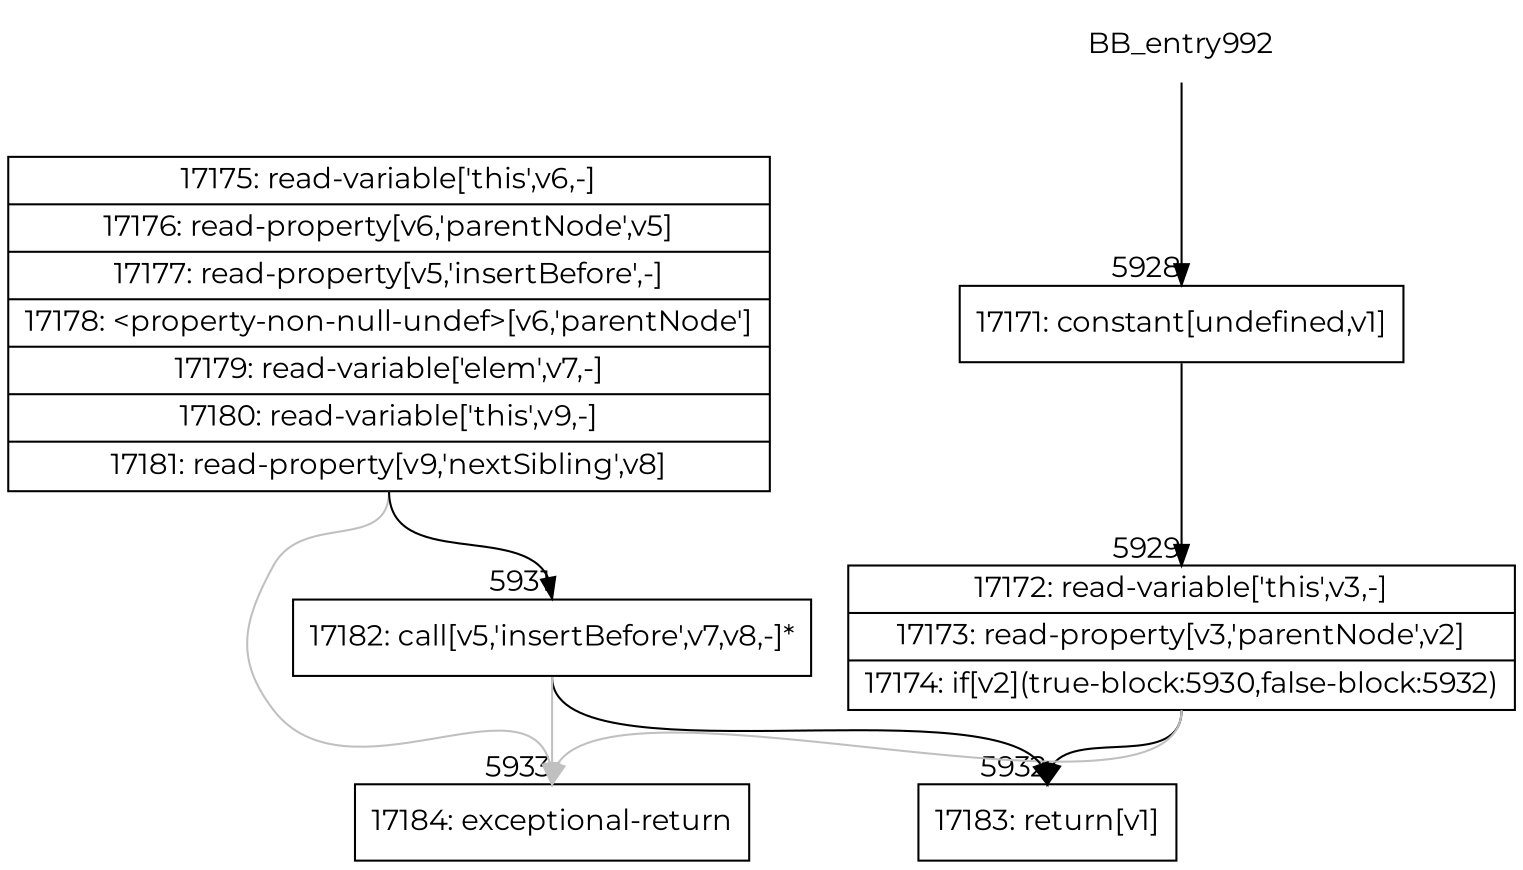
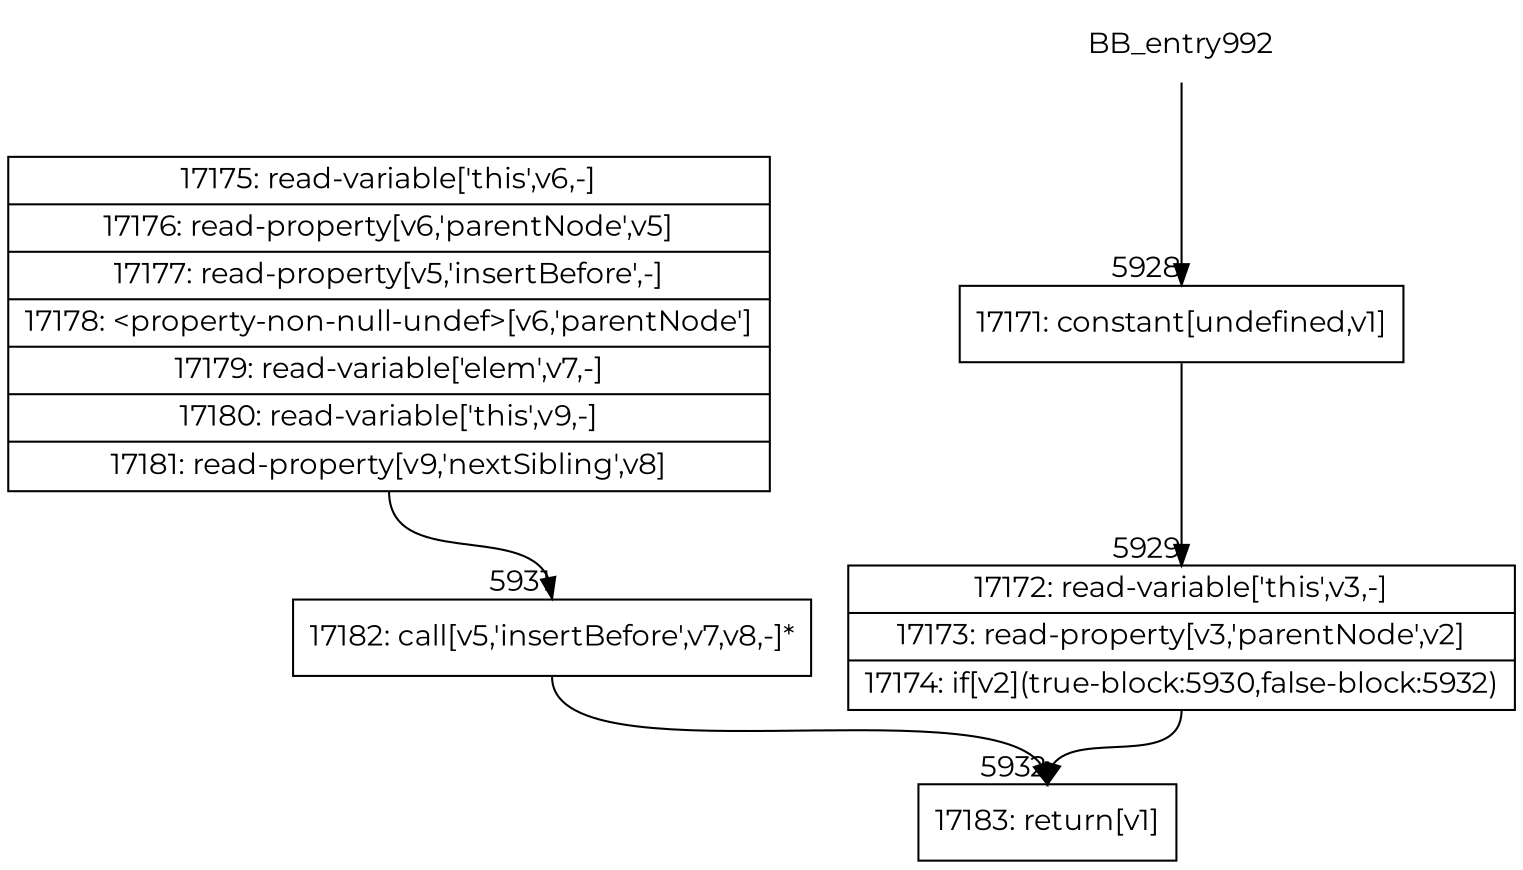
(552, 822) -> none
